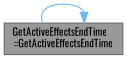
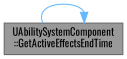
(64, 39) -> (64, 39)
